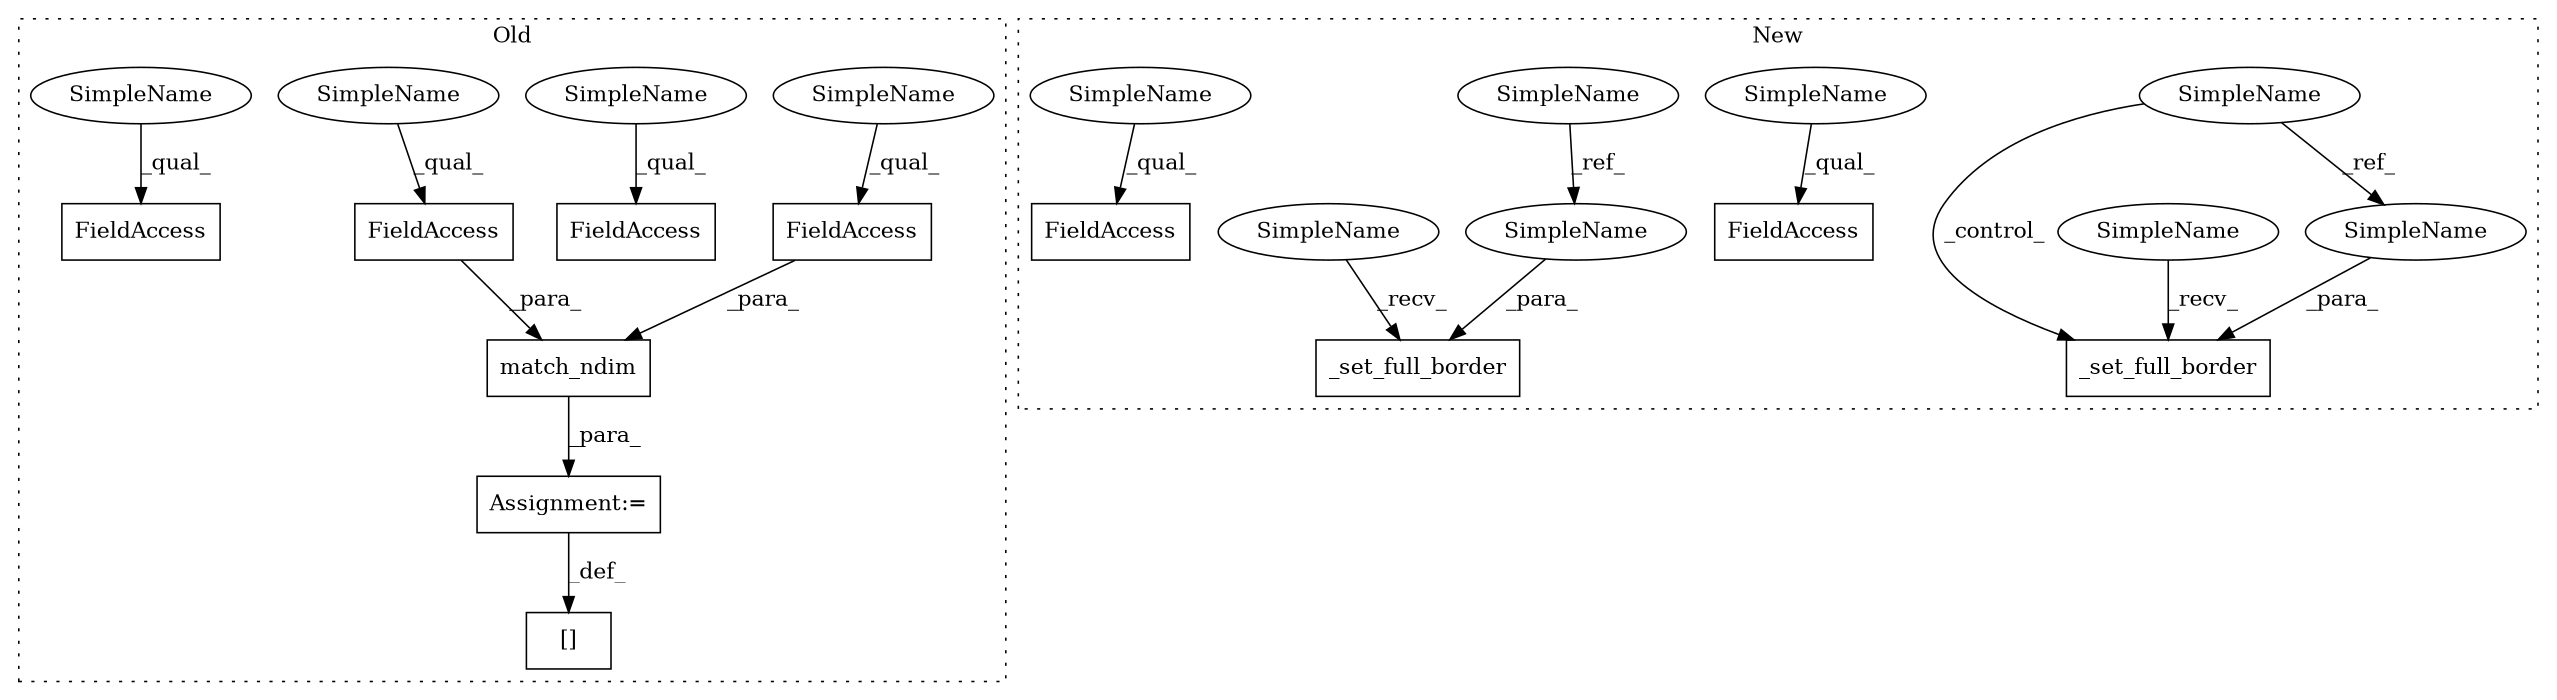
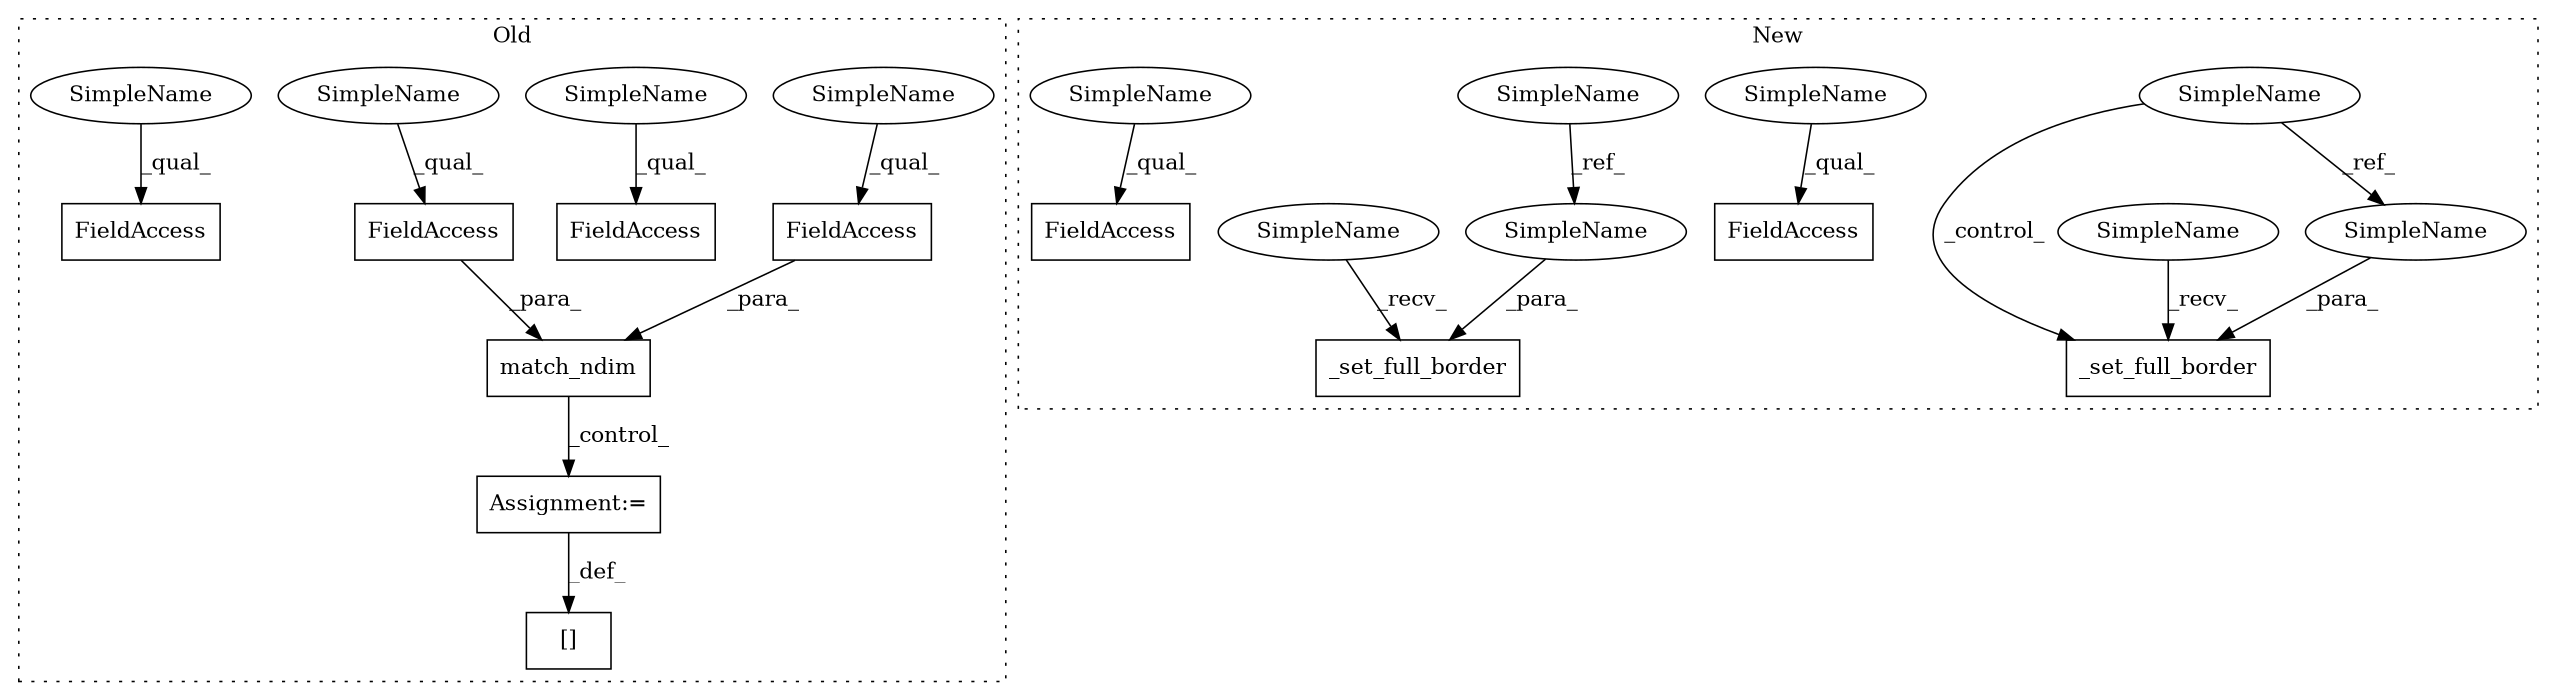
(605, 436) -> (619, 436)
